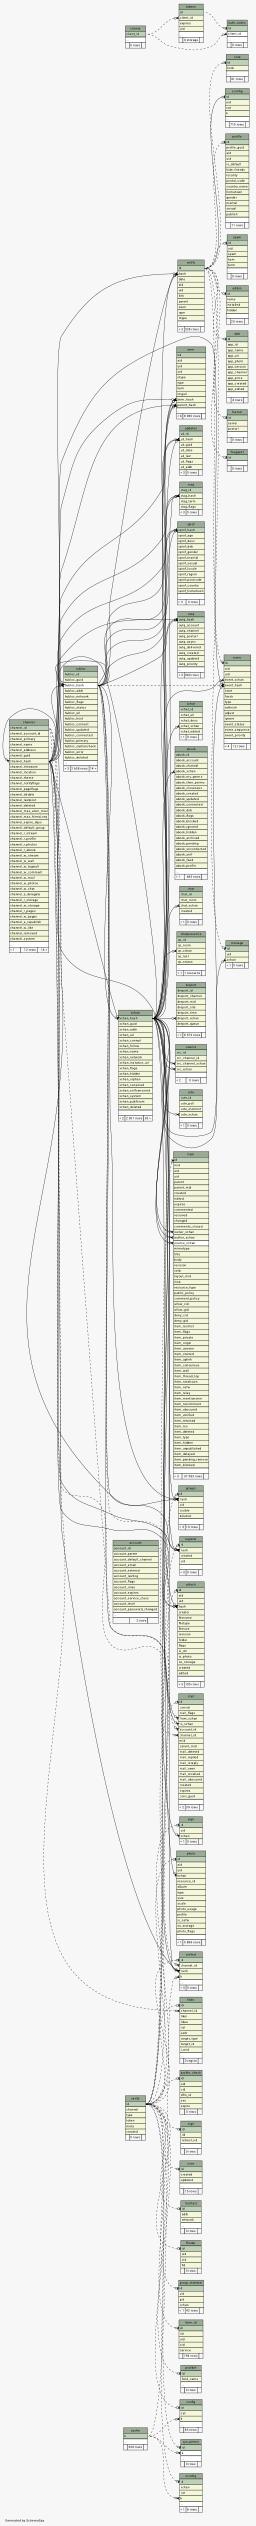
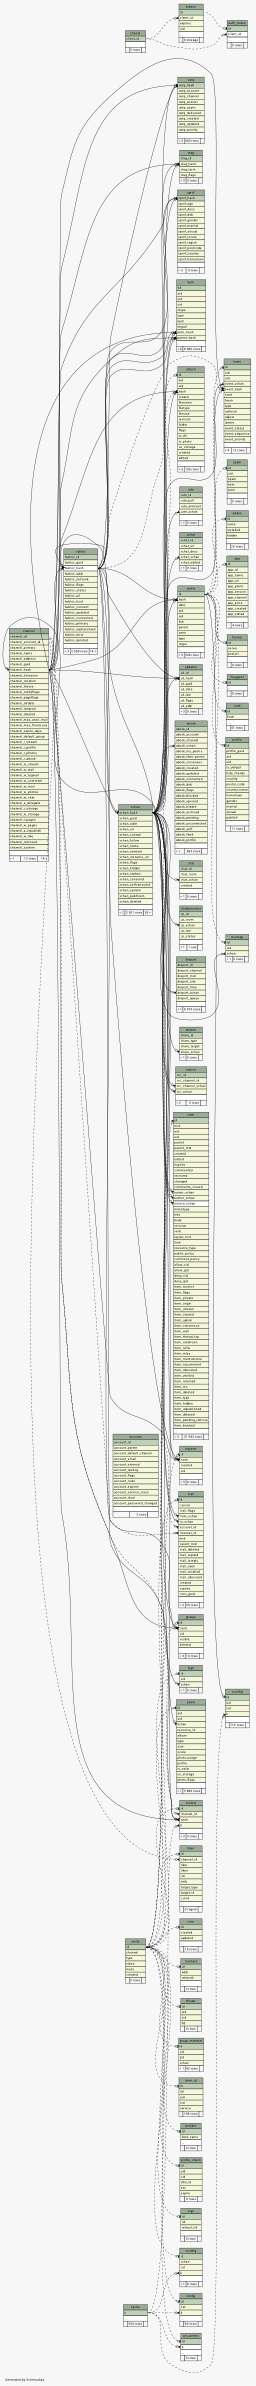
(218, 314) -> (216, 617)
(192, 973) -> (193, 947)
none -> (191, 1044)
none -> (216, 2094)
